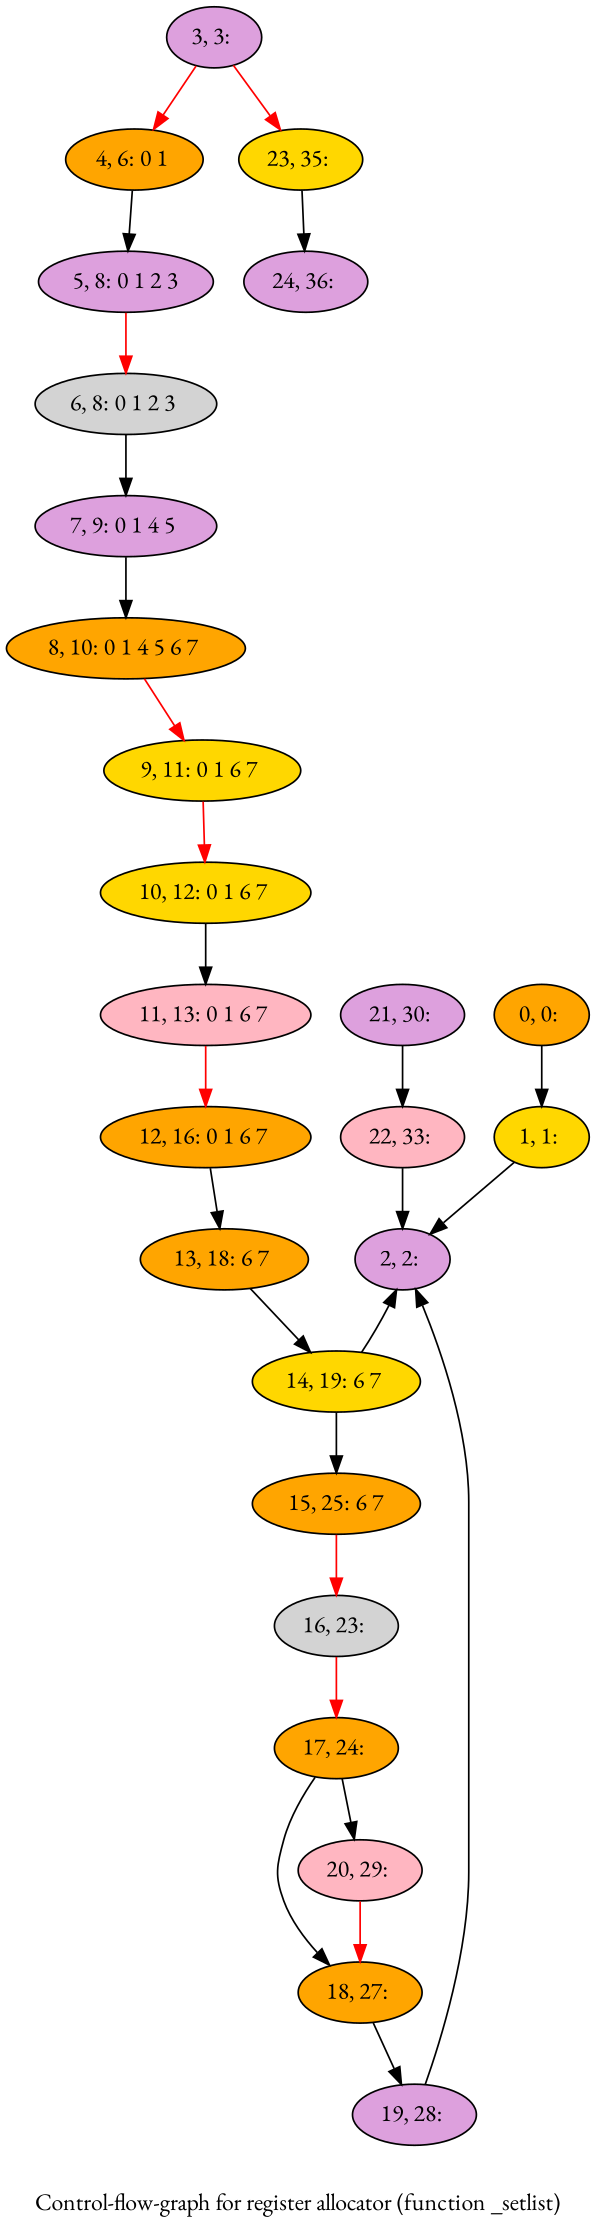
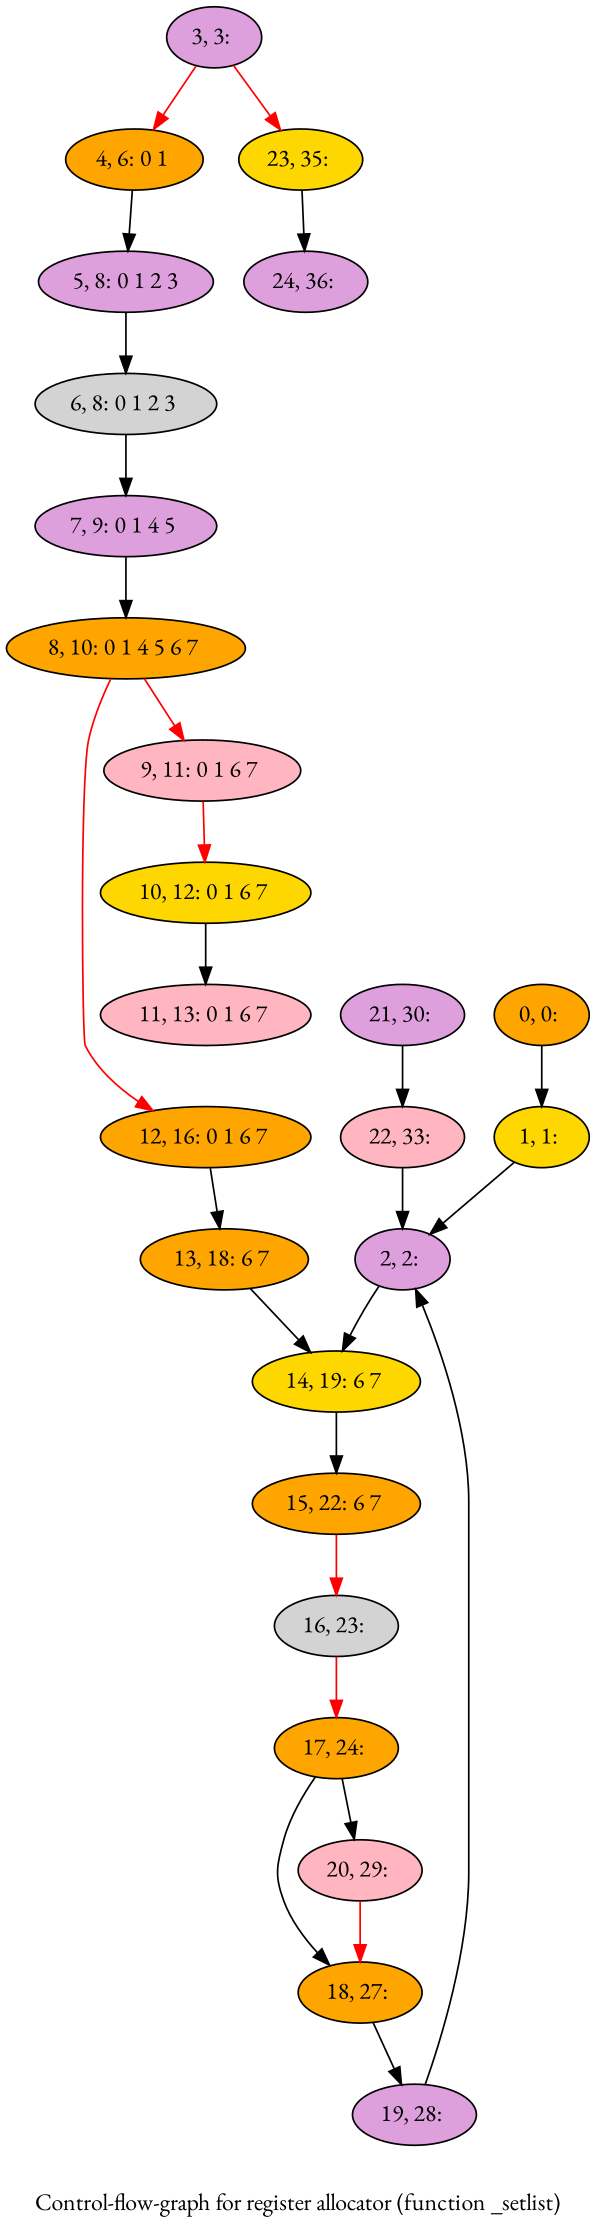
(126, 335) -> (126, 335)
(202, 771) -> (202, 771)
(206, 1068) -> (83, 899)
(376, 1329) -> (364, 1310)
(336, 1504) -> (336, 1504)
